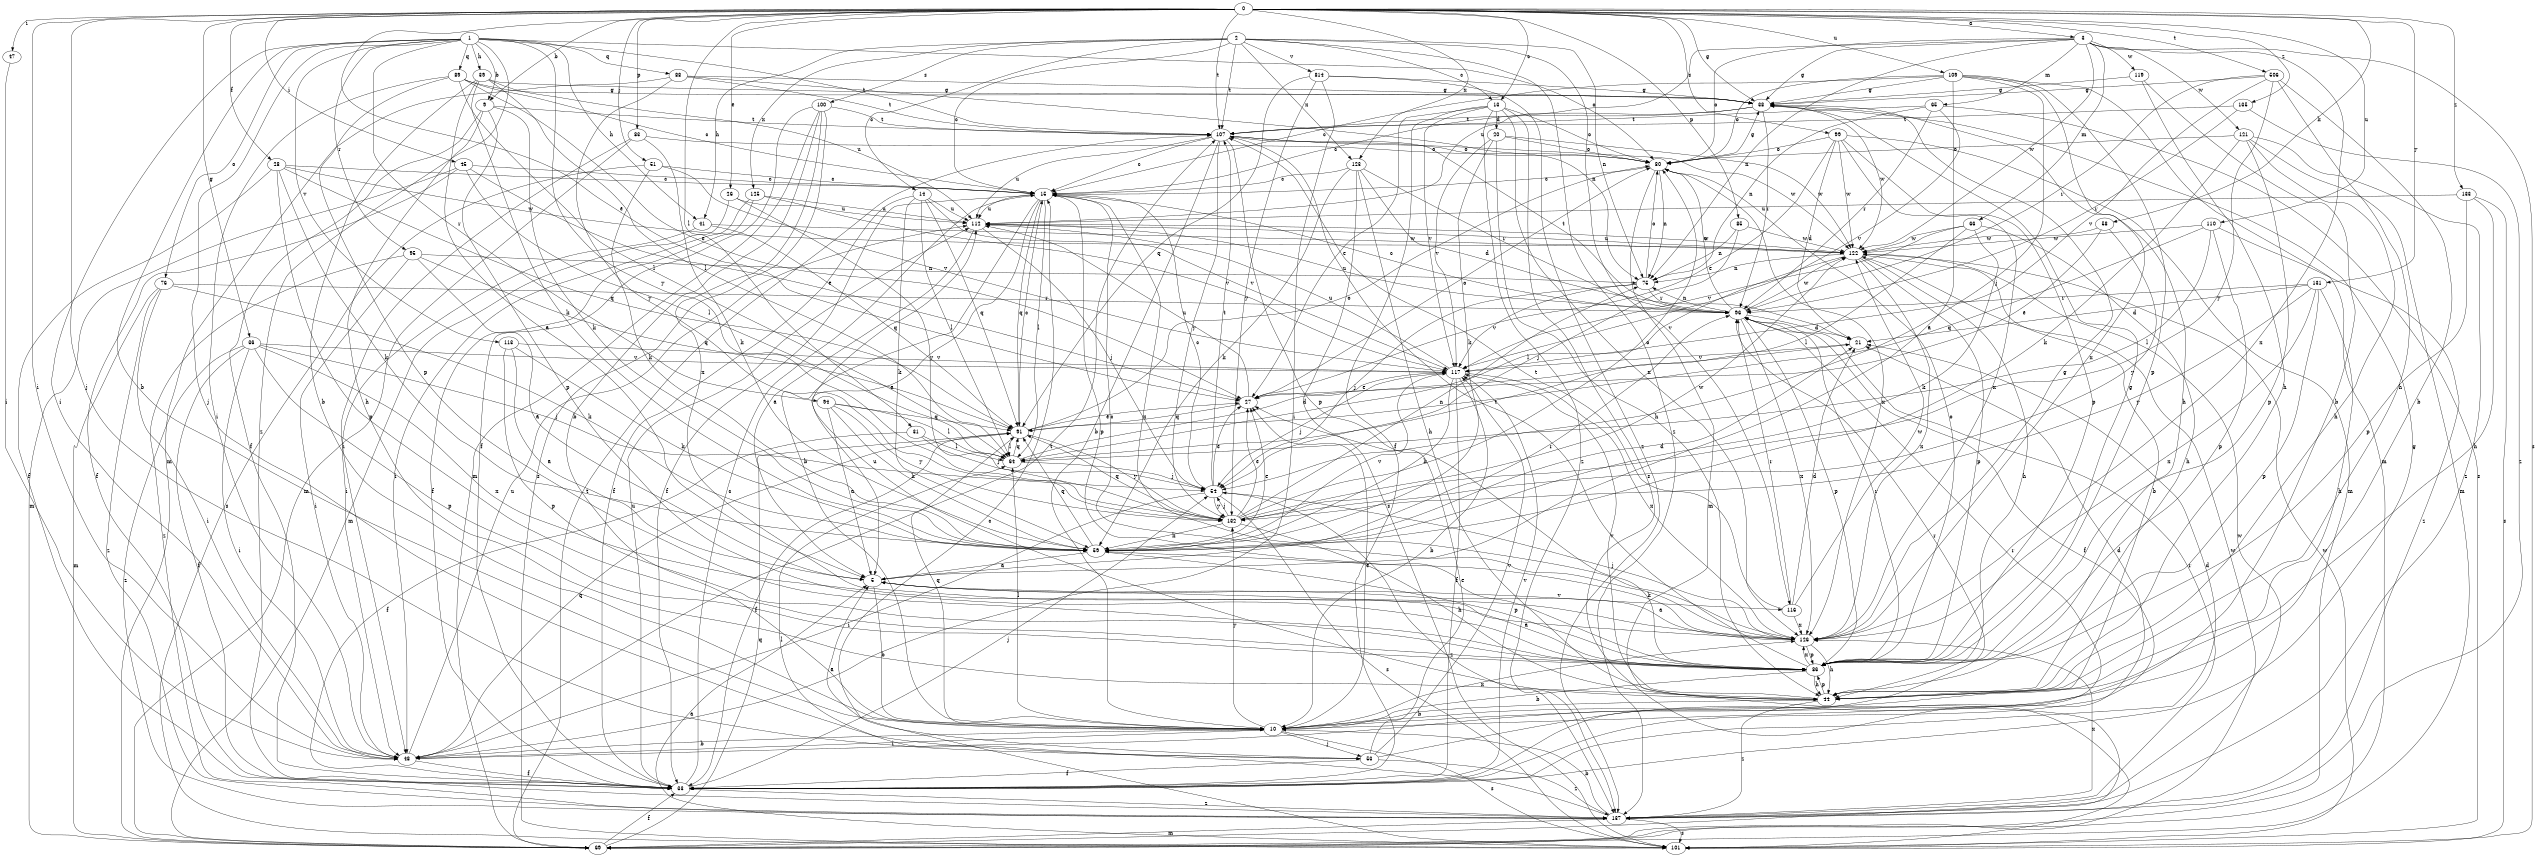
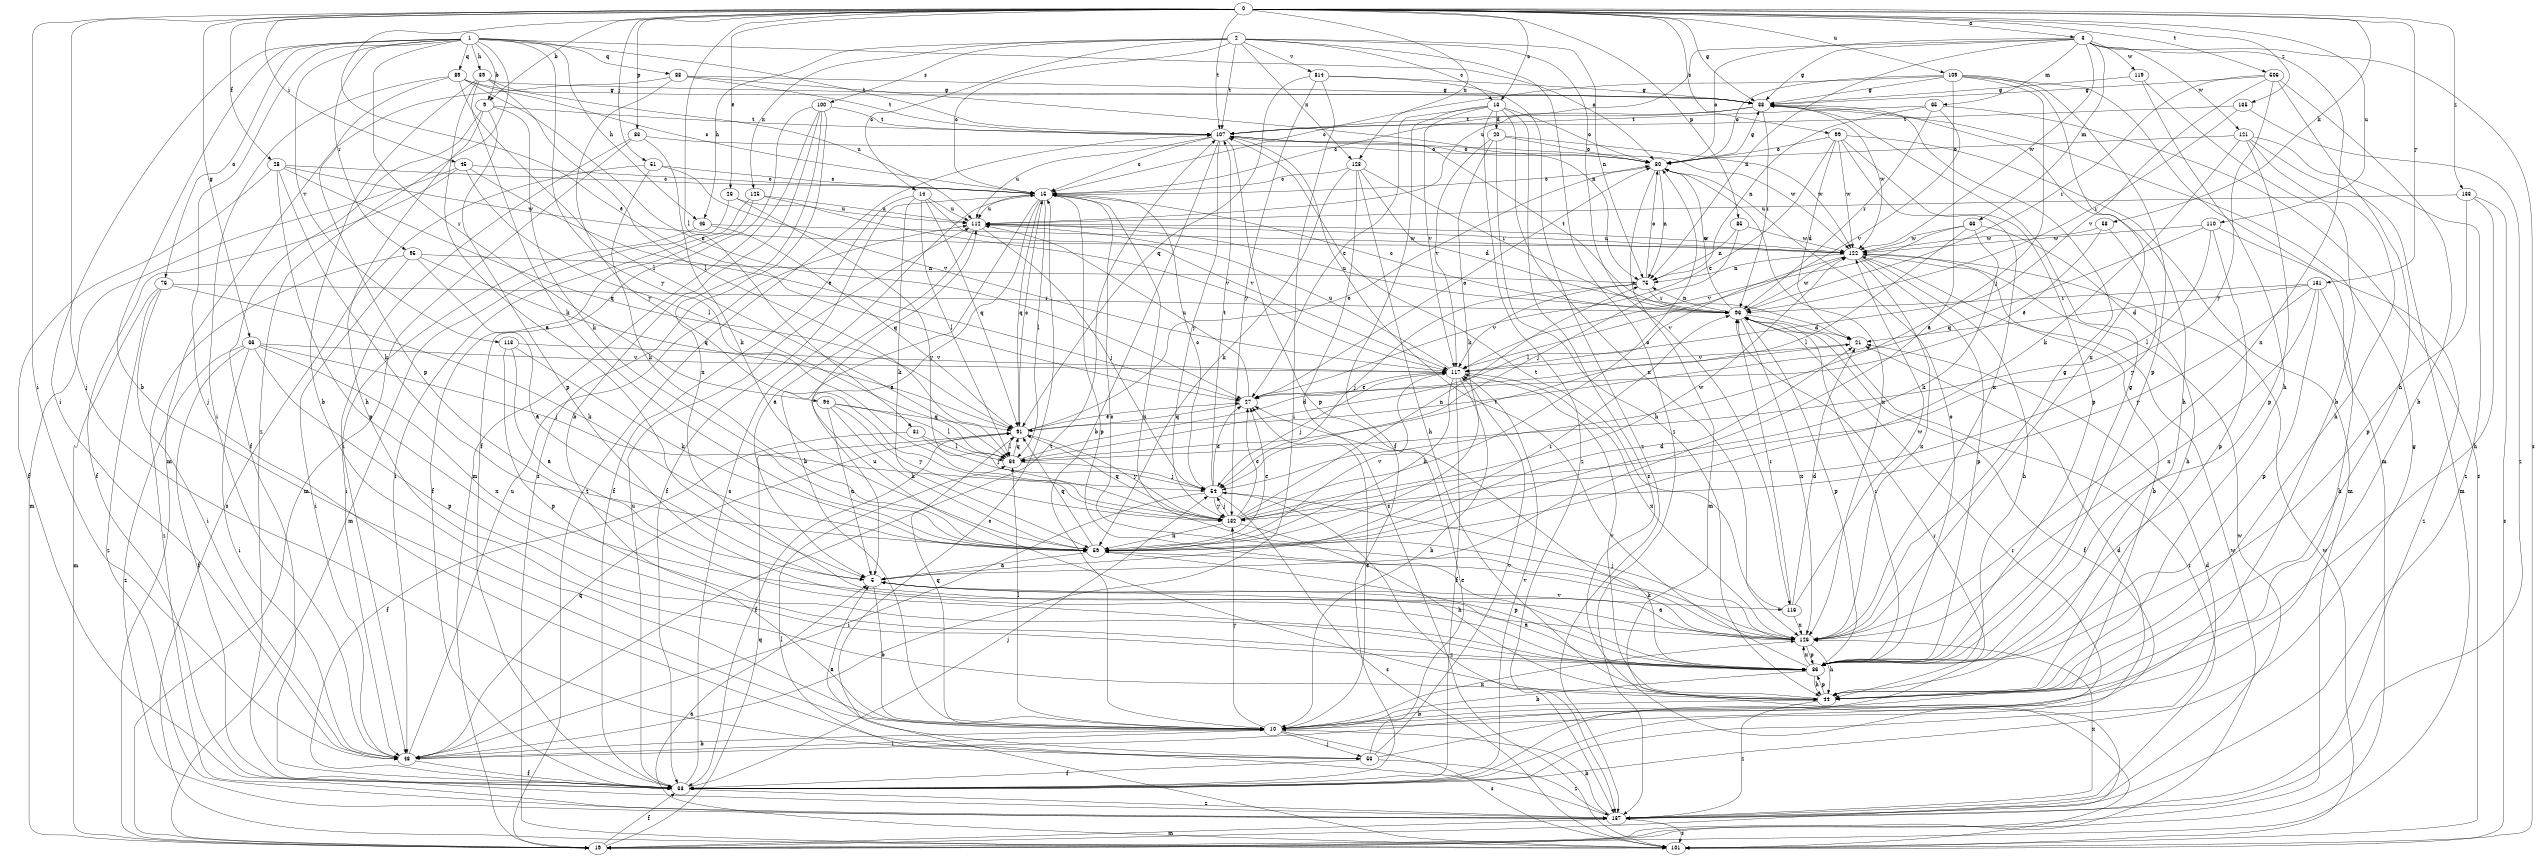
(12, 57) -> none
(702, 224) -> (702, 224)
(598, 848) -> (598, 848)
